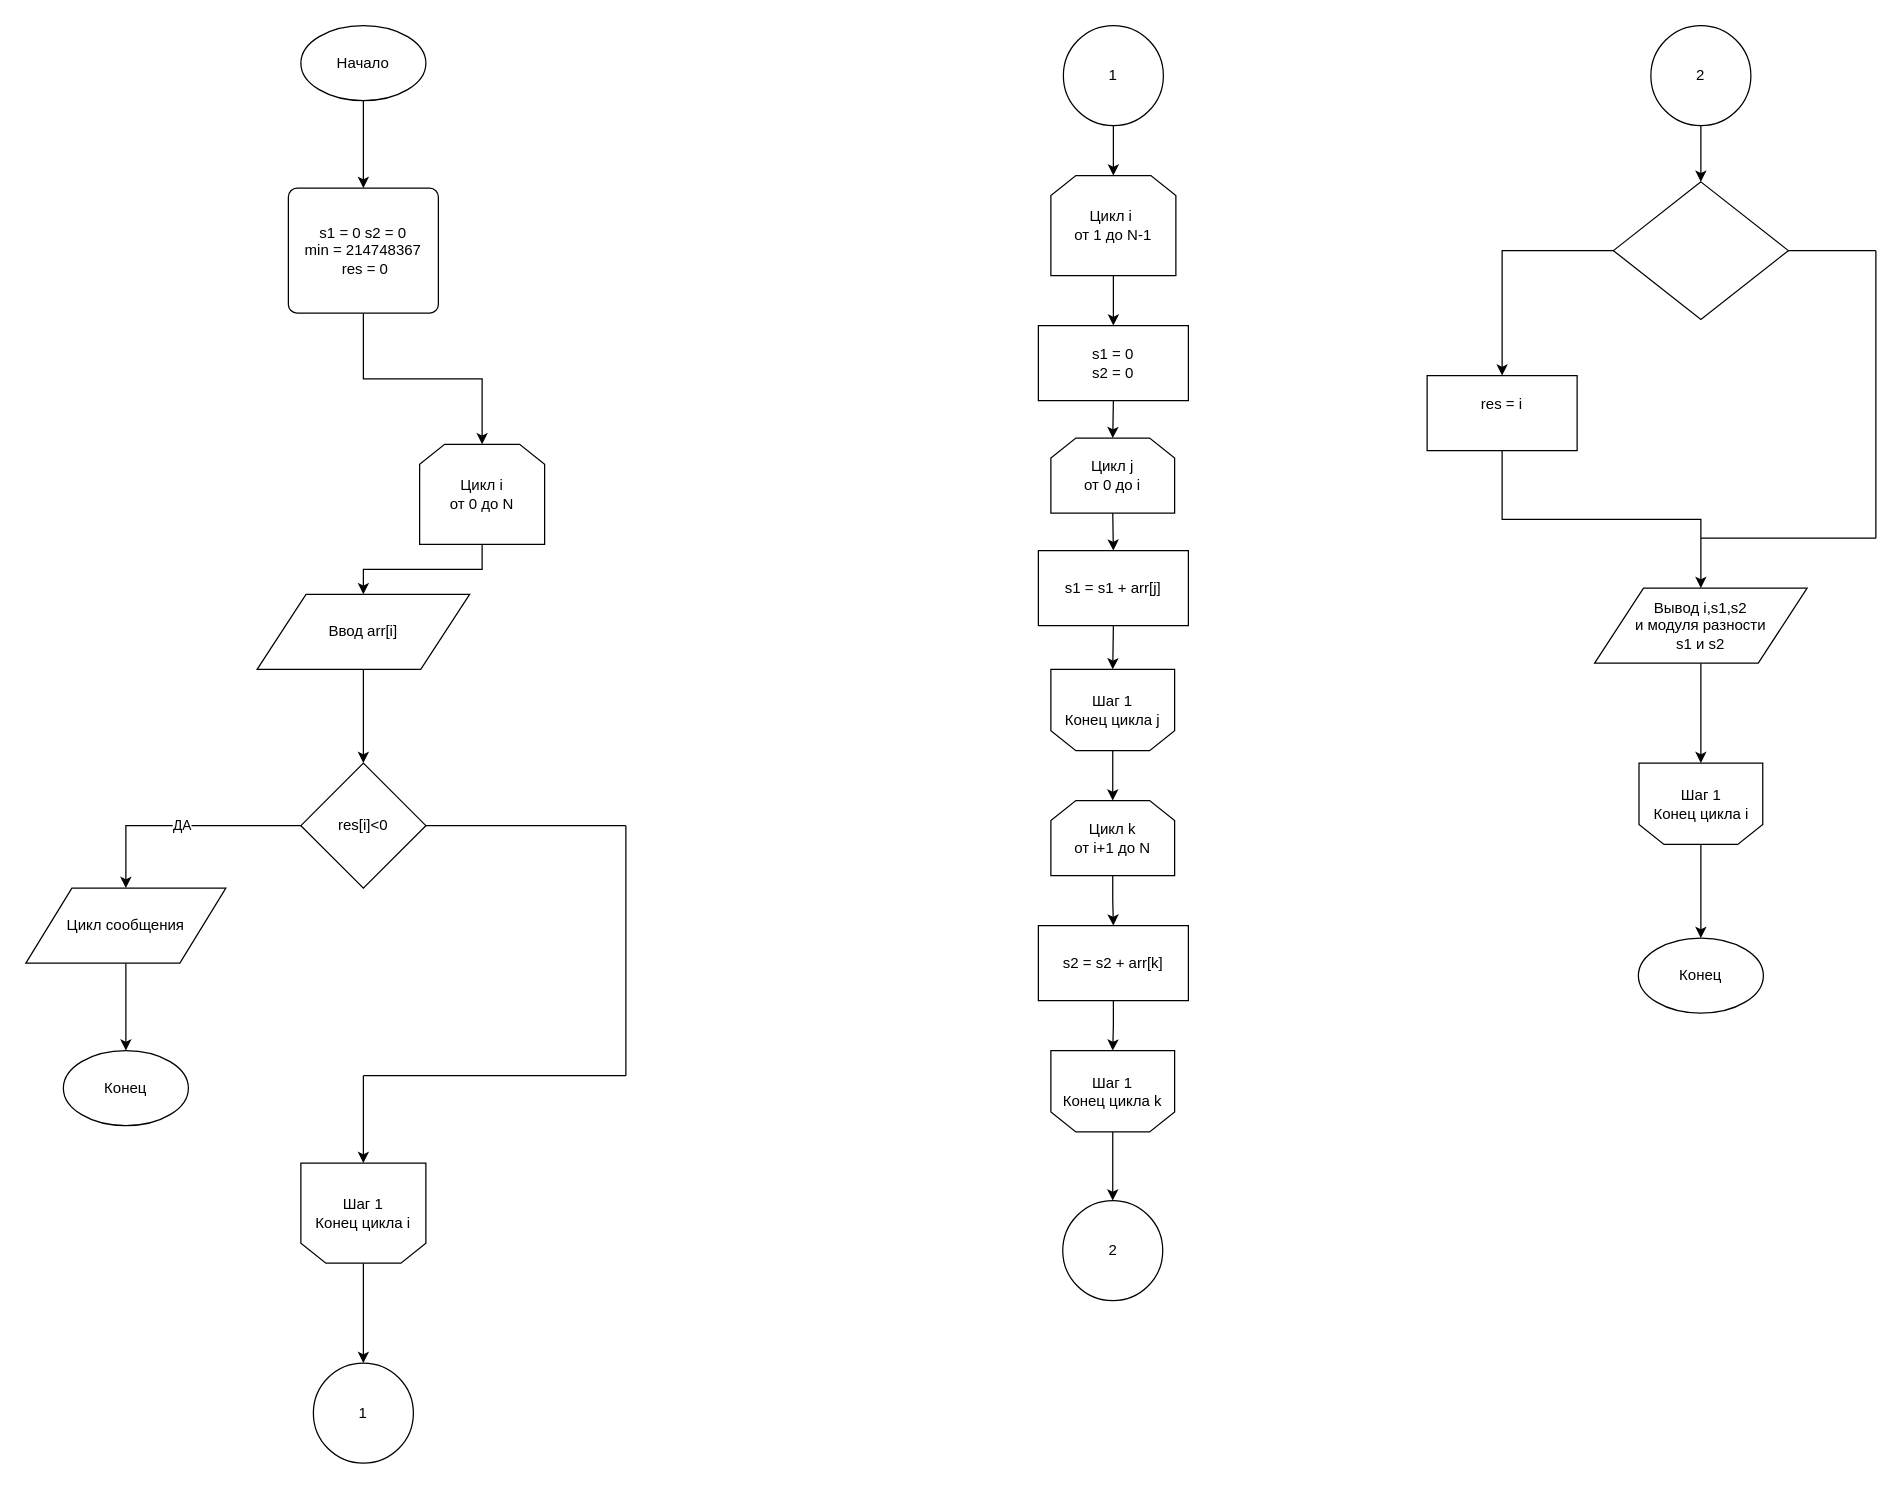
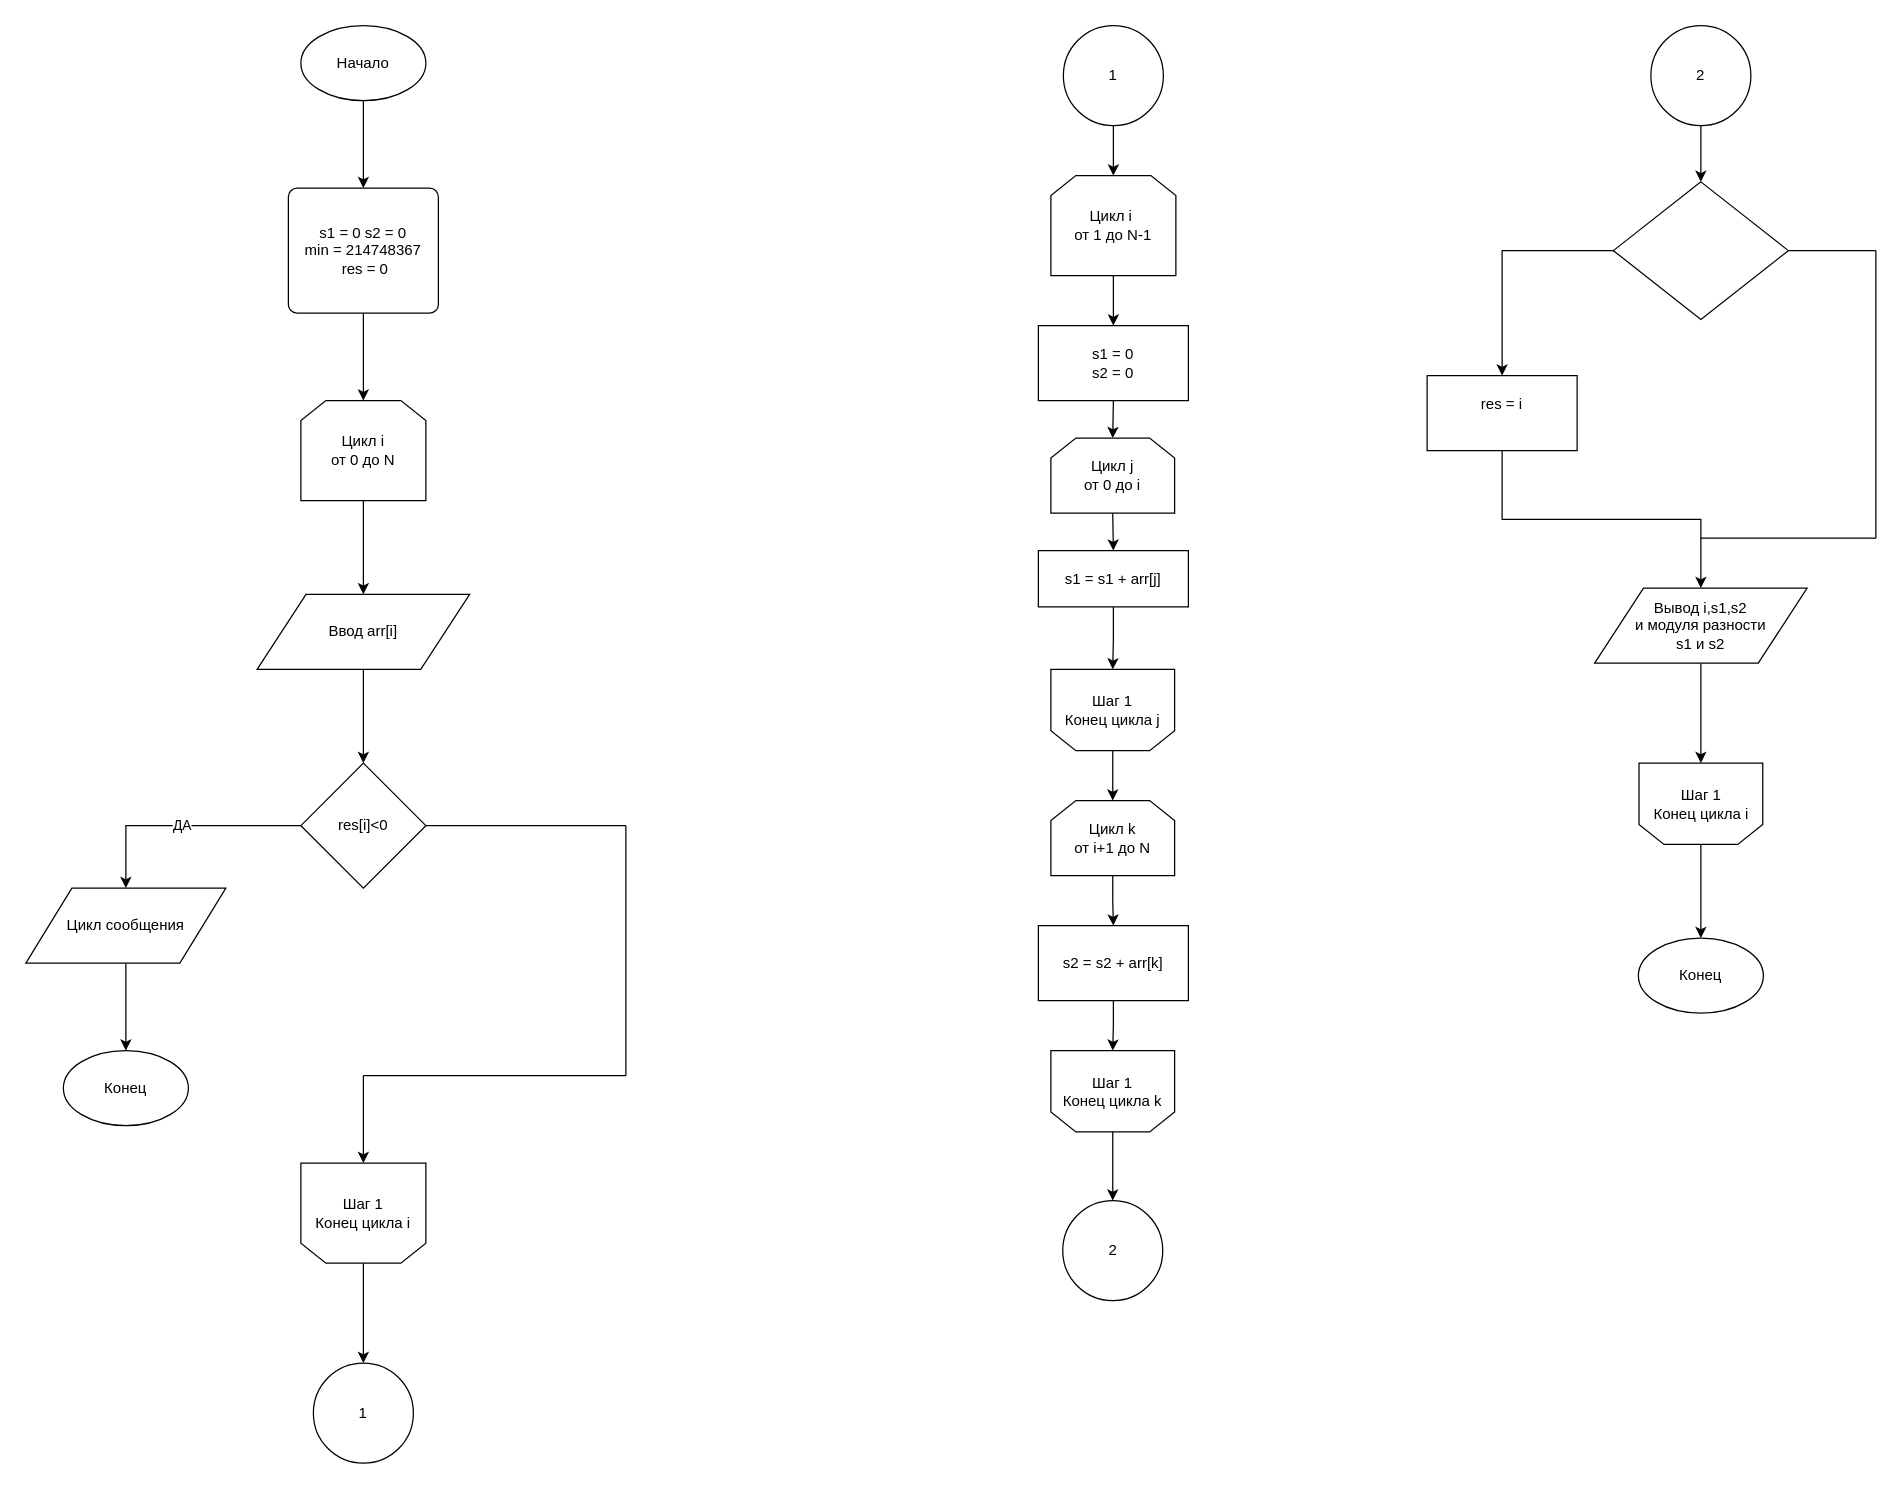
(482, 494) -> (363, 451)
(1113, 588) -> (1113, 579)
